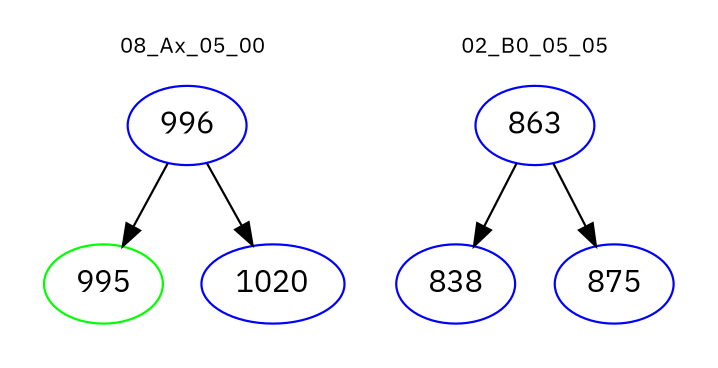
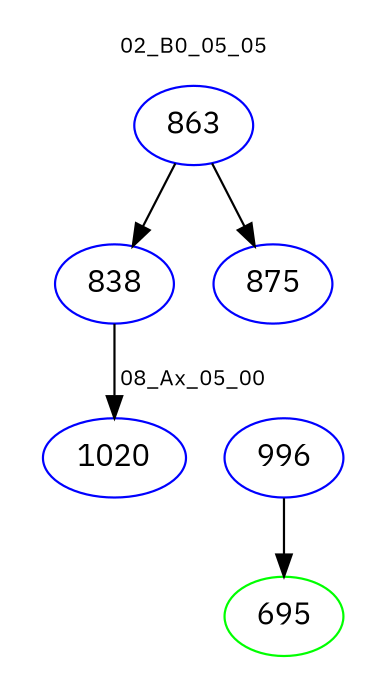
(224, 194) -> (114, 372)
(103, 284) -> (284, 616)
